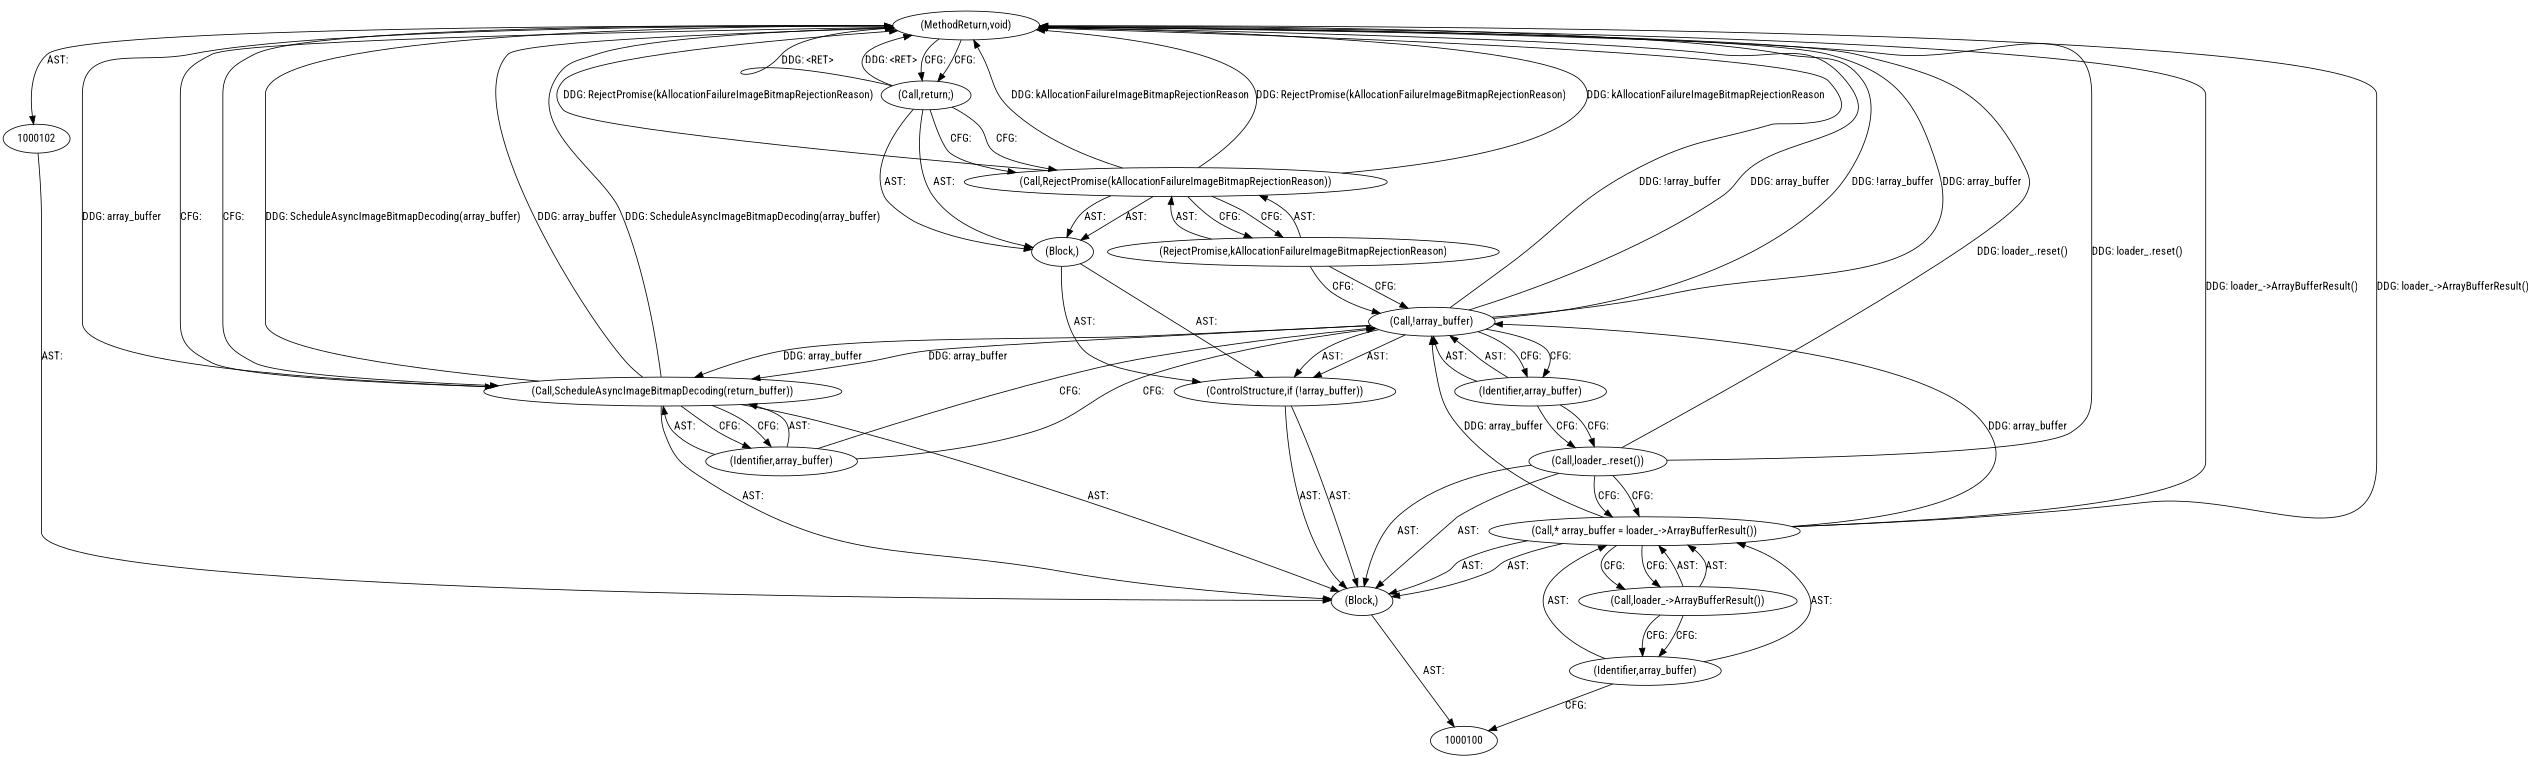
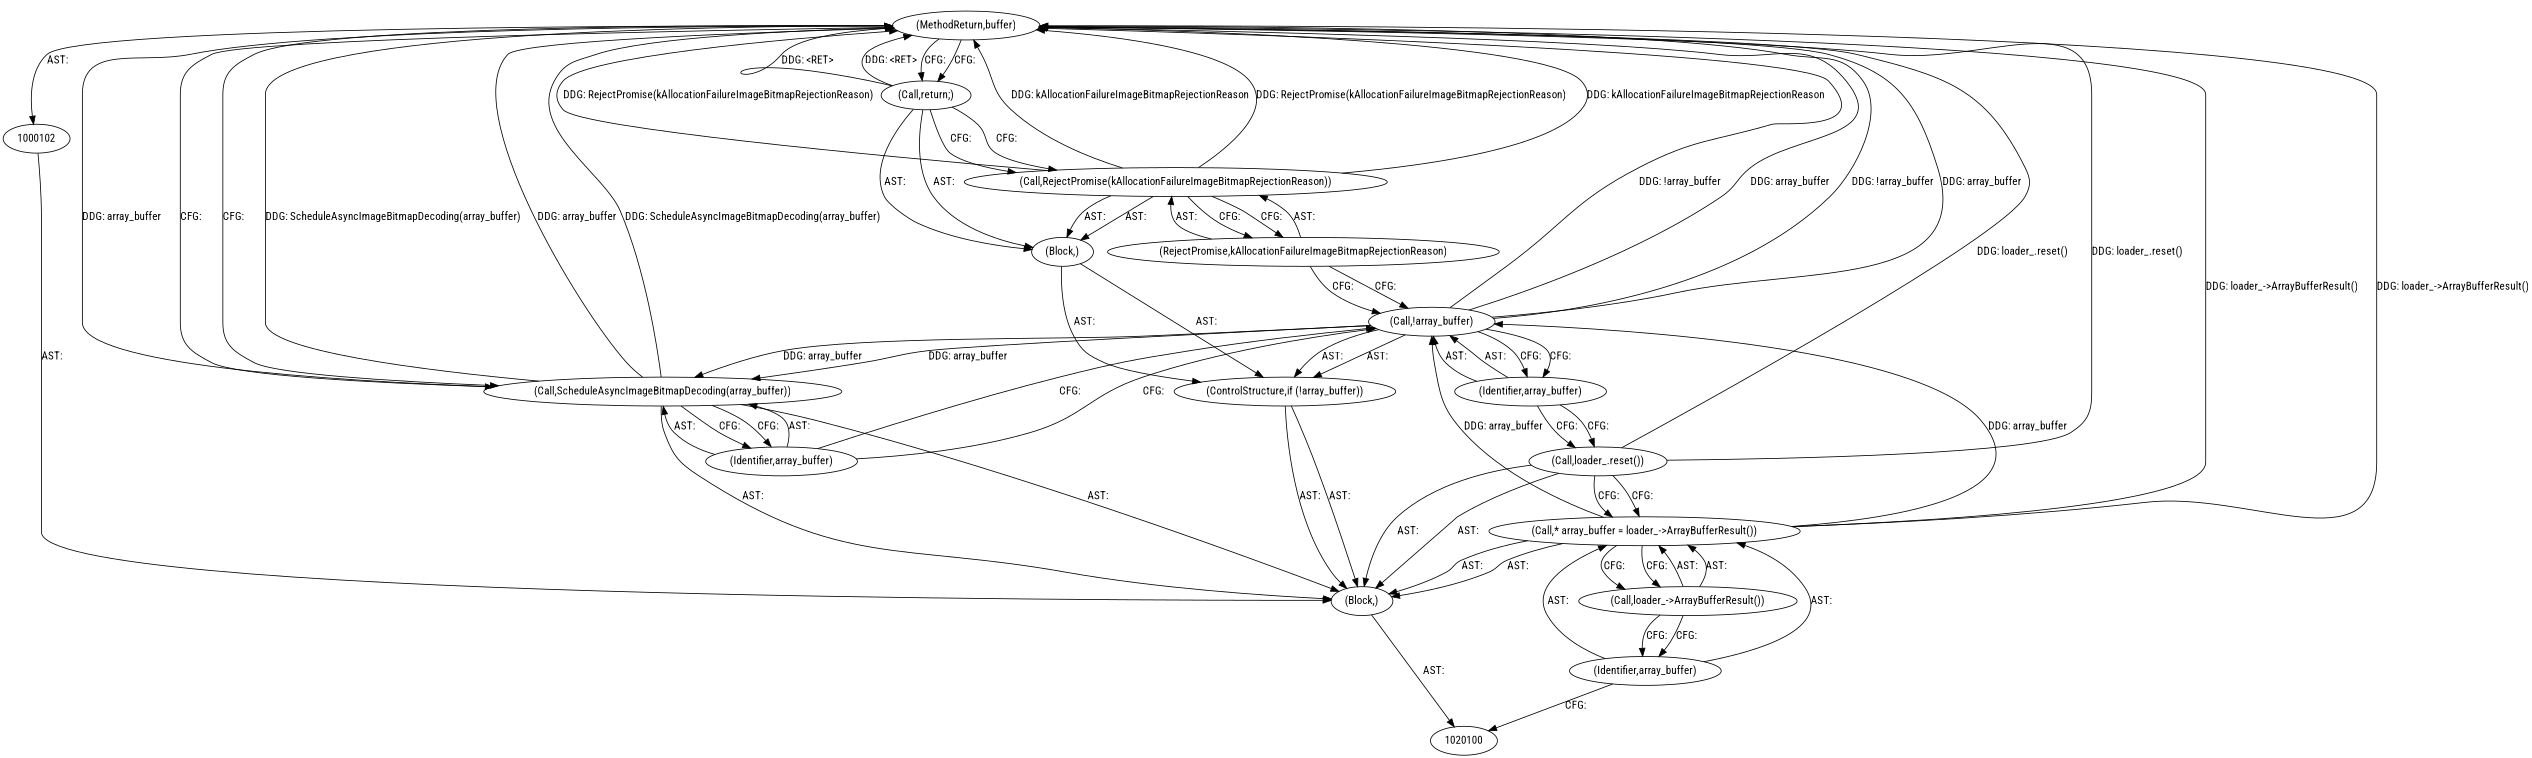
(966, 25) -> (966, 25)
(663, 392) -> (663, 392)
(1464, 741) -> (1464, 741)
